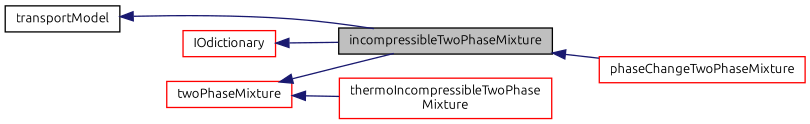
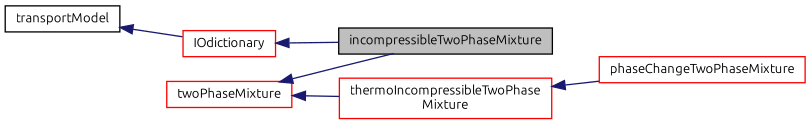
(254, 17) -> (158, 33)
(582, 56) -> (582, 83)
